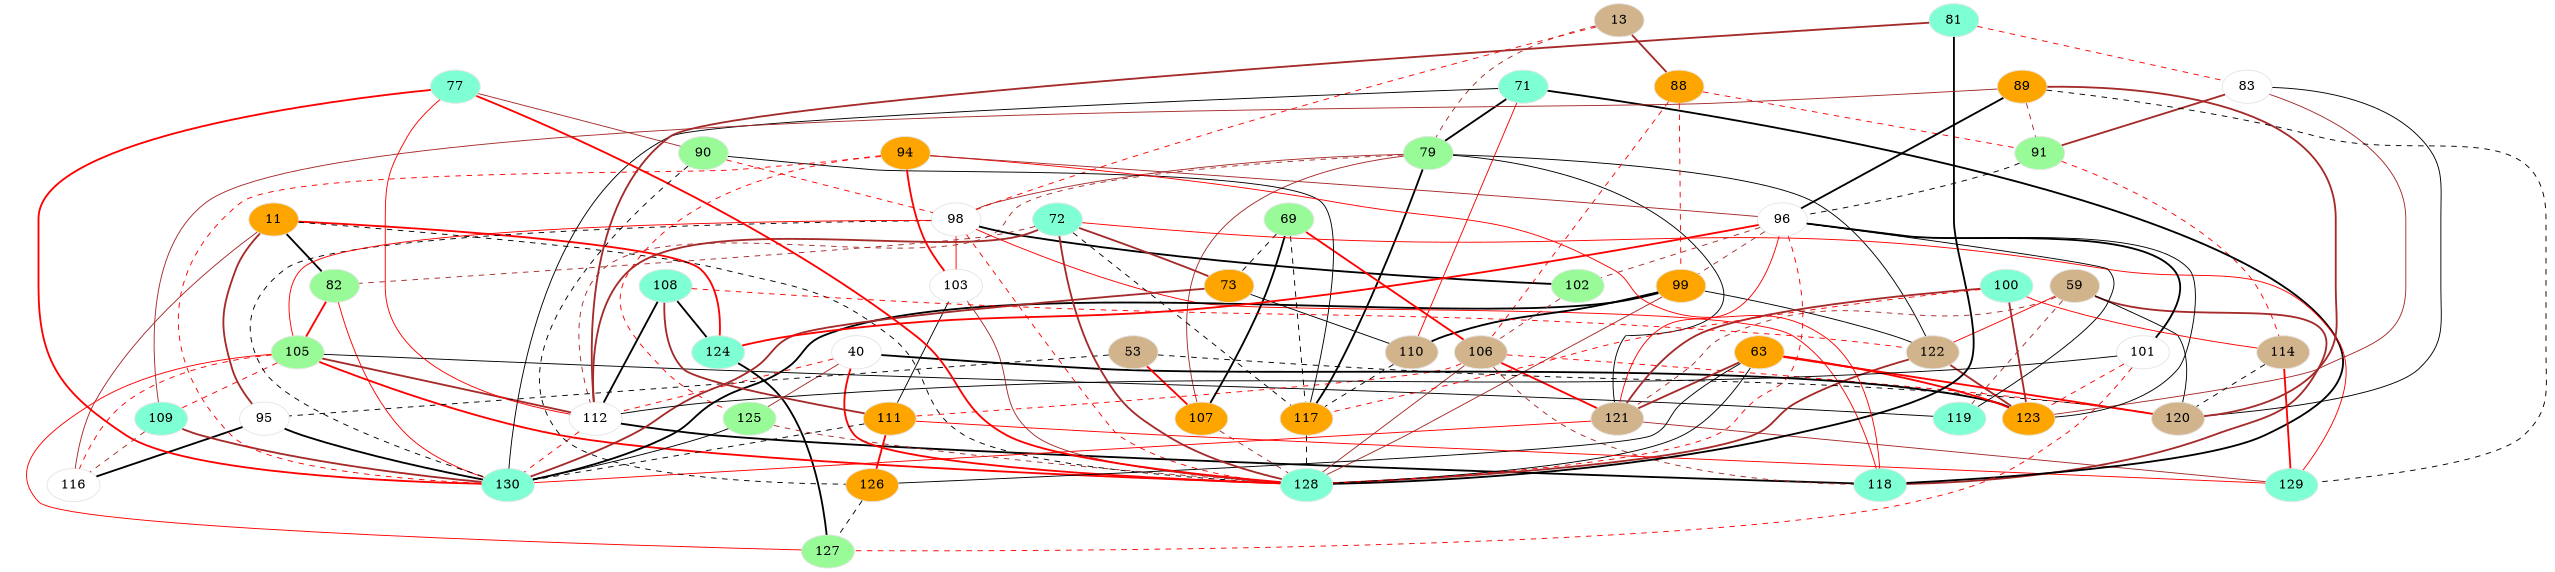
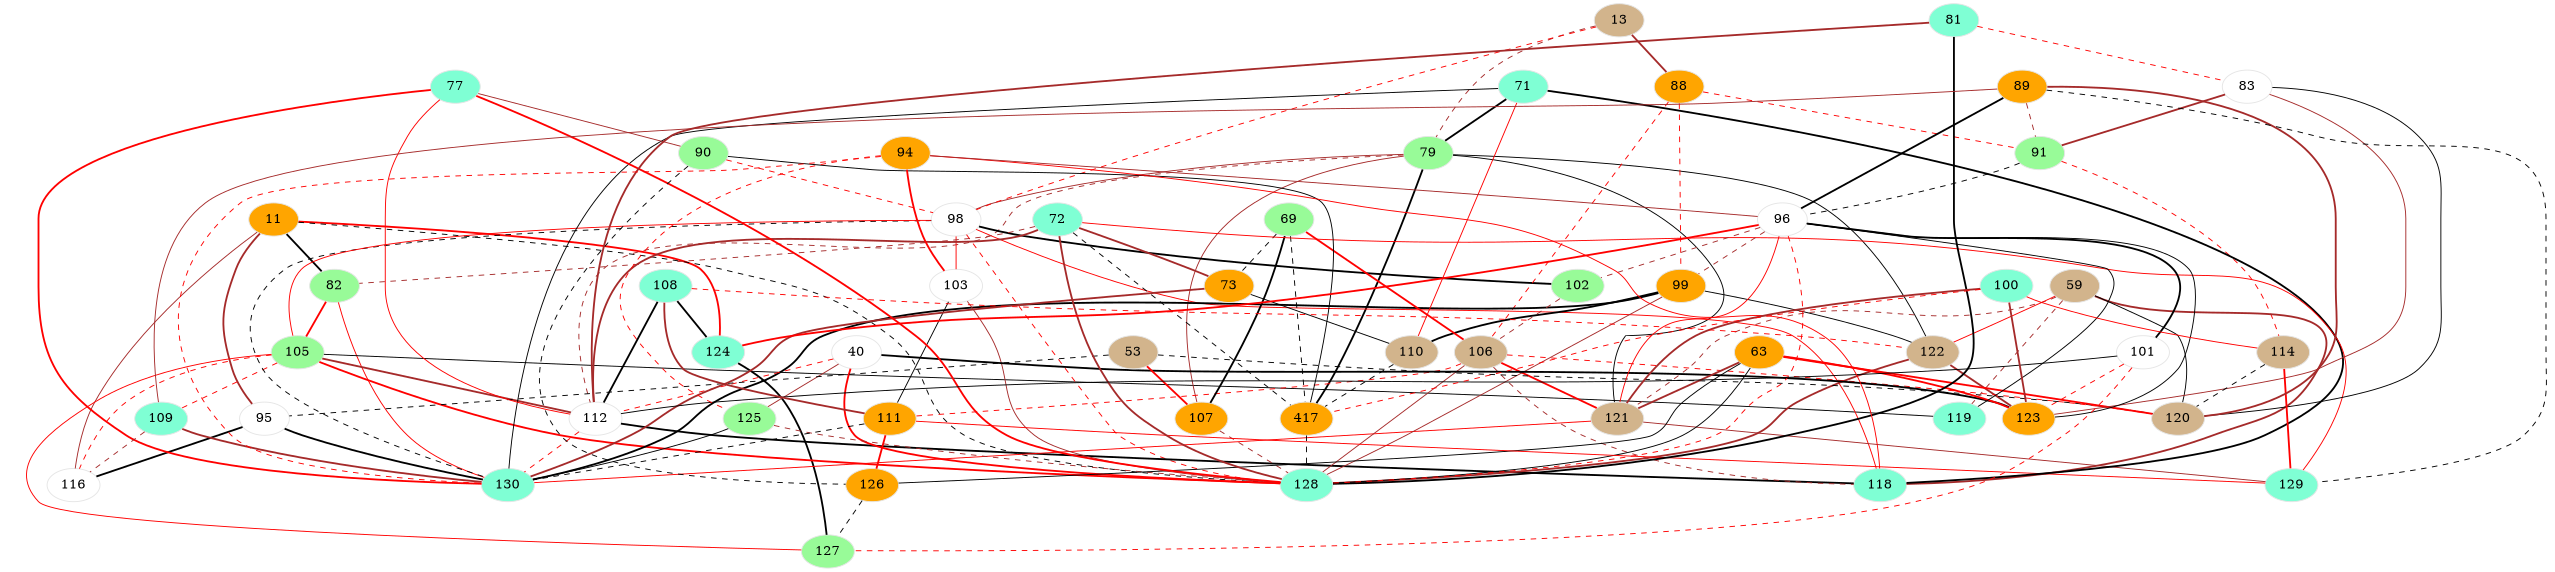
(1307, 419) -> (1307, 419)
